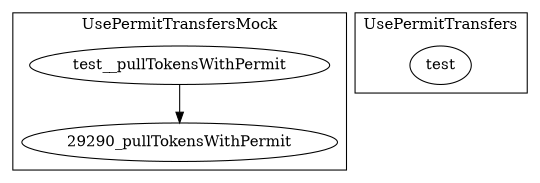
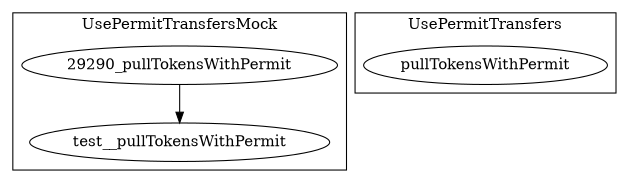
(441, 65) -> (486, 65)
(180, 98) -> (180, 98)
